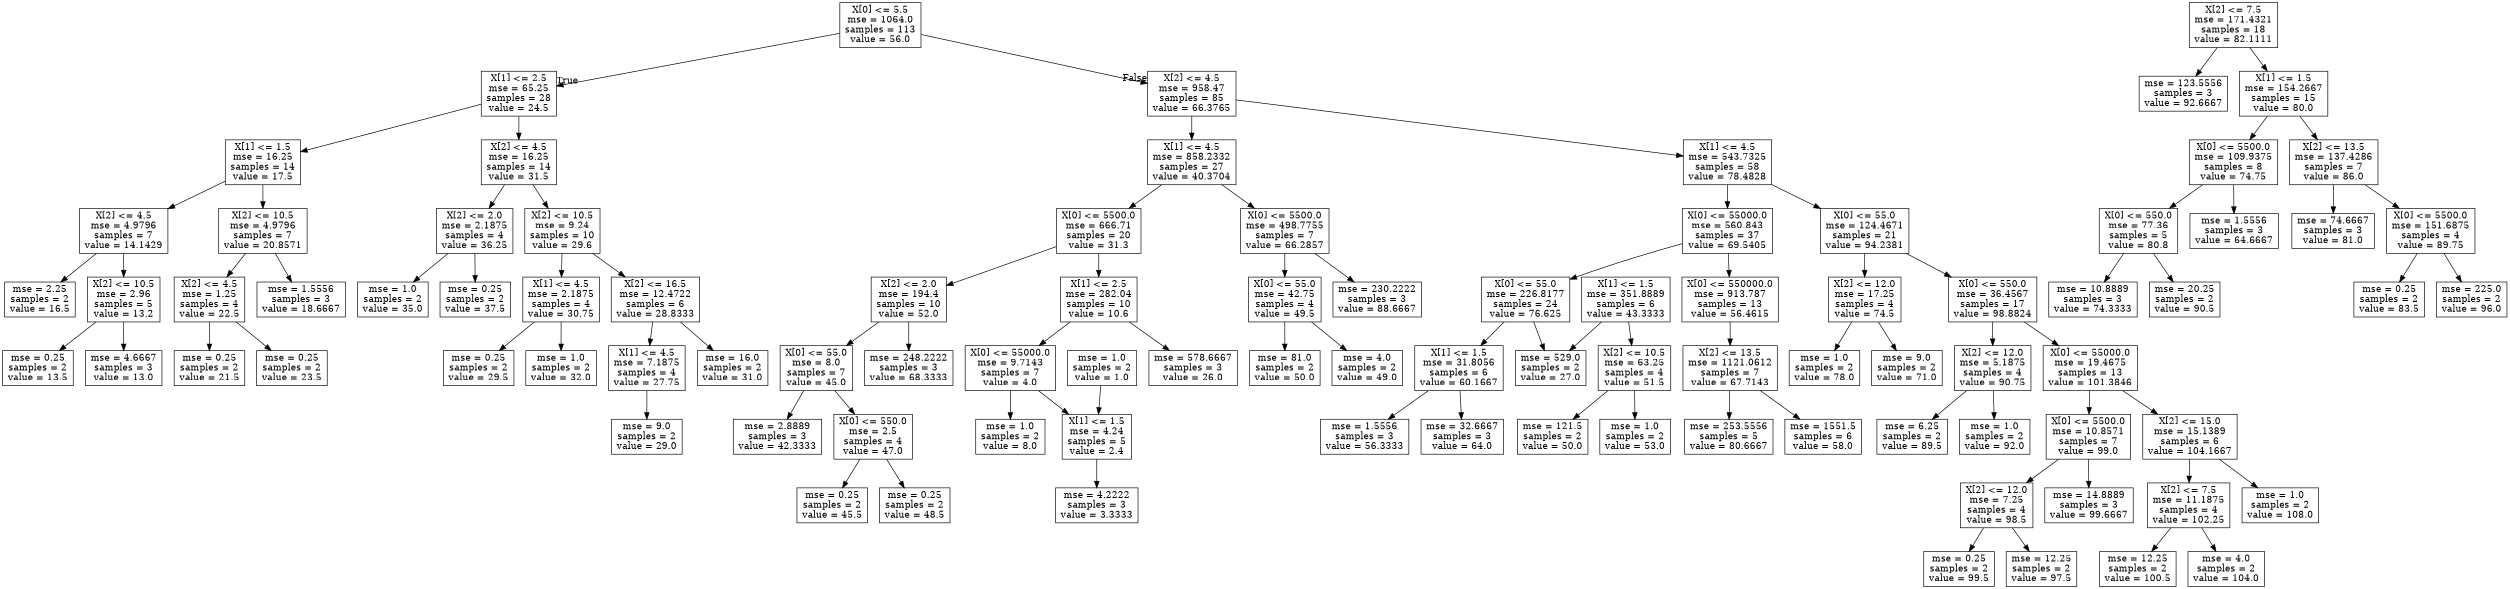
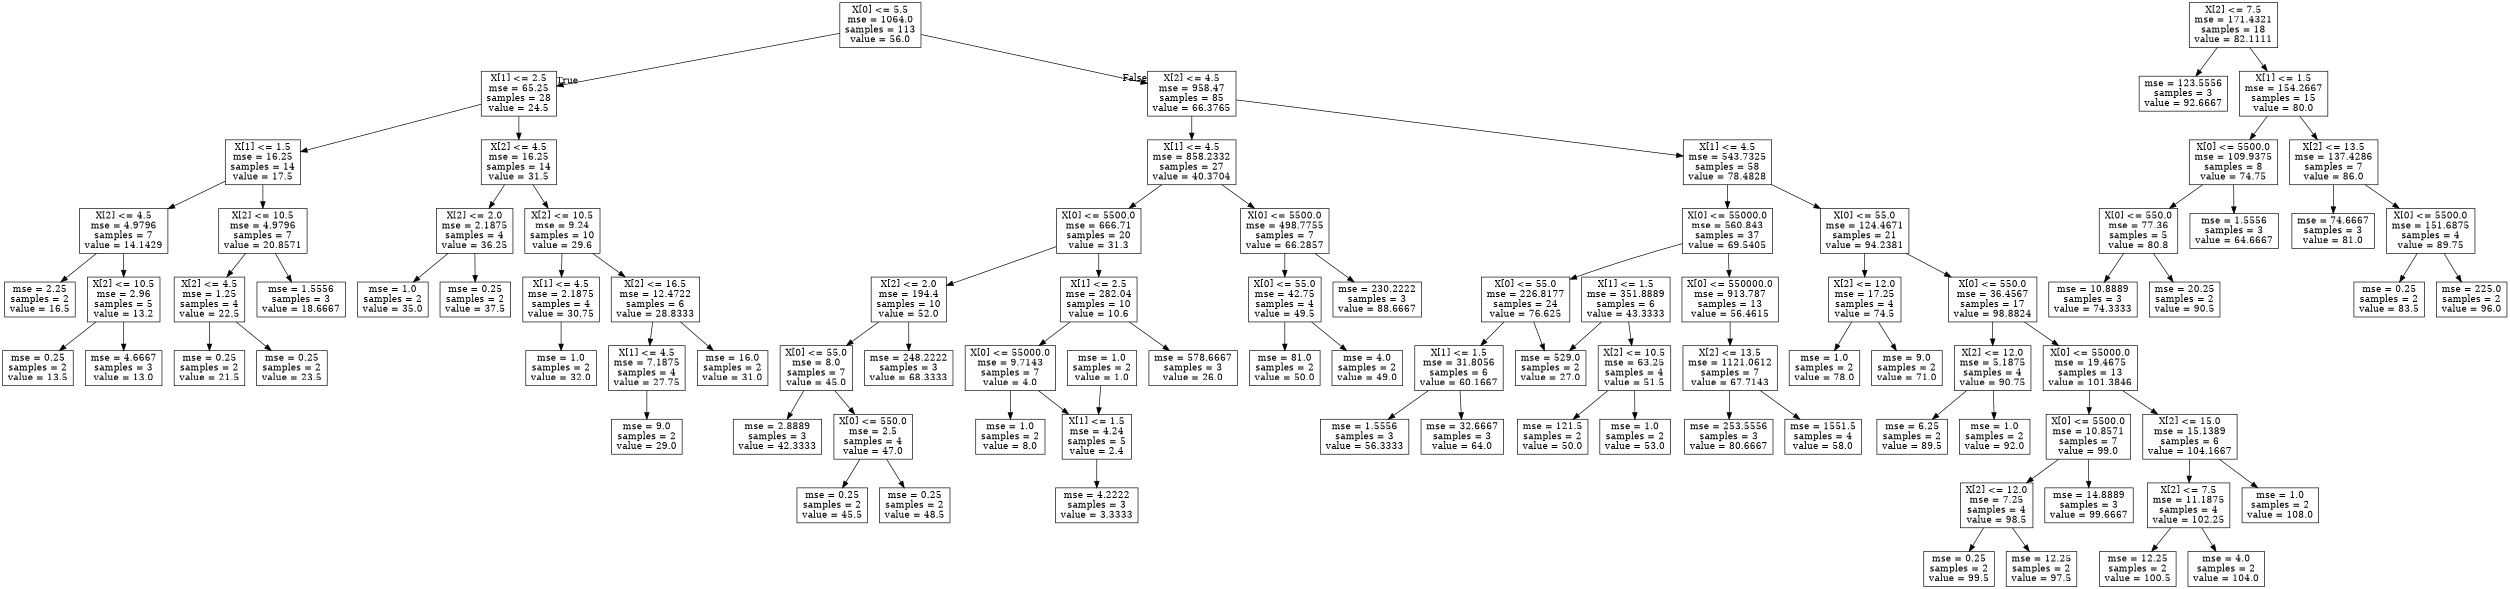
(479, 368) -> none
(1729, 437) -> (1729, 437)
(1823, 437) -> (1823, 437)
